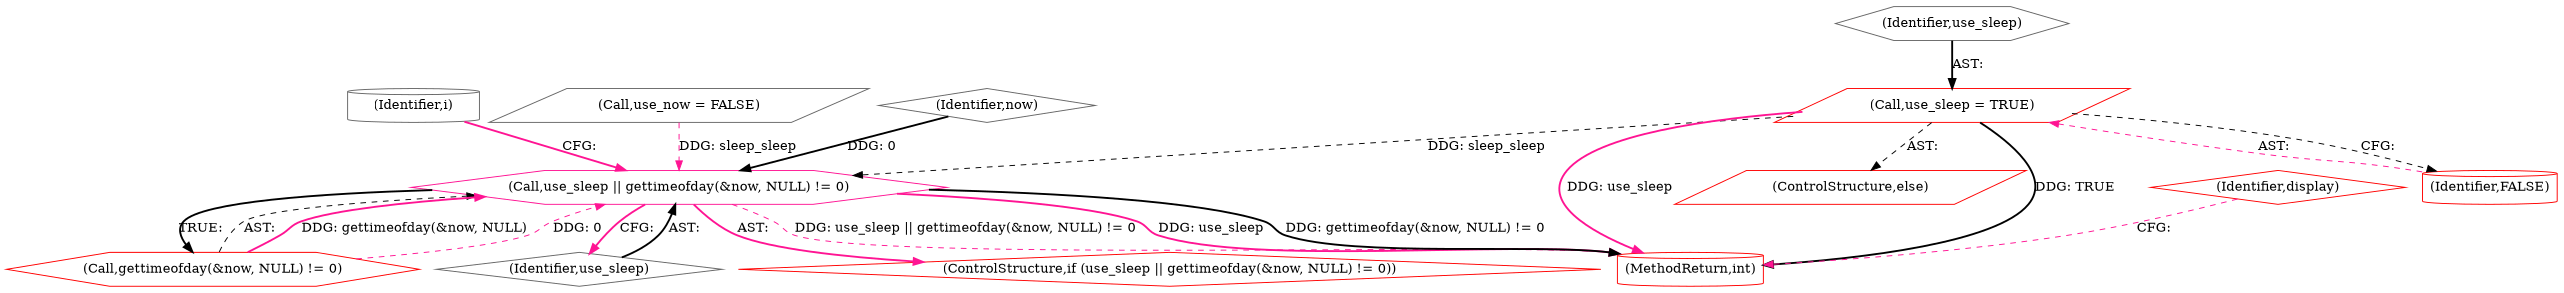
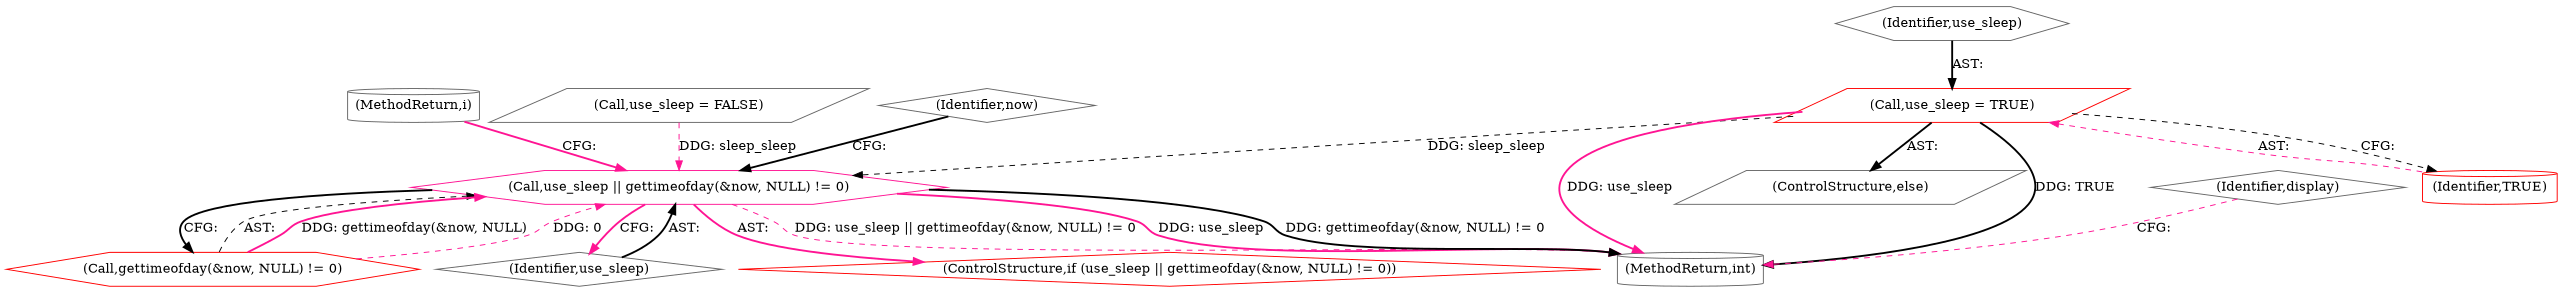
(414, 105) -> (414, 105)
(679, 105) -> (679, 105)
(1905, 143) -> (1905, 143)
(872, 146) -> (872, 146)
(1850, 187) -> (1850, 187)
(2278, 187) -> (2278, 187)
(2490, 187) -> (2490, 187)
(203, 228) -> (203, 228)
(1690, 269) -> (1690, 269)
